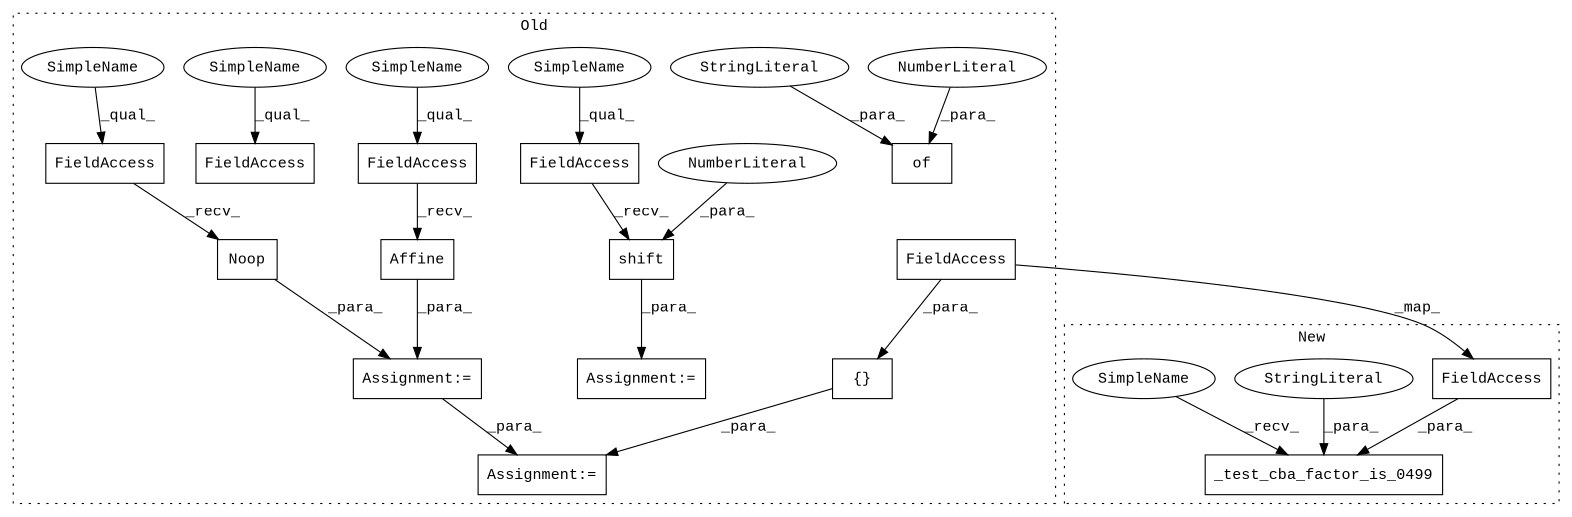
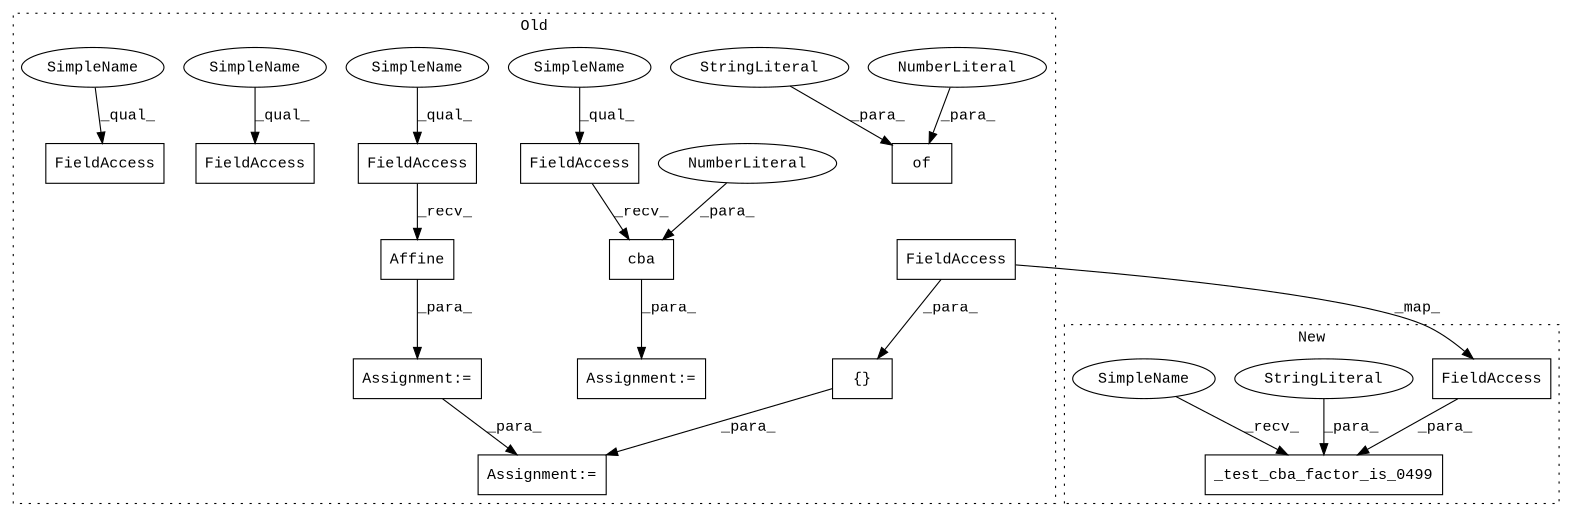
(247, 259) -> none
(642, 259) -> (642, 259)
